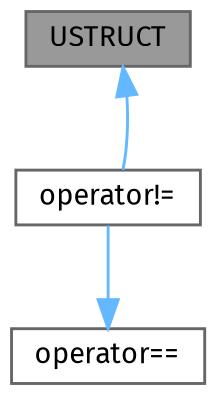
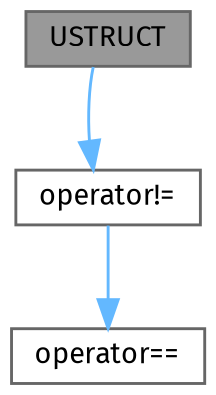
(127, 133) -> (89, 104)
